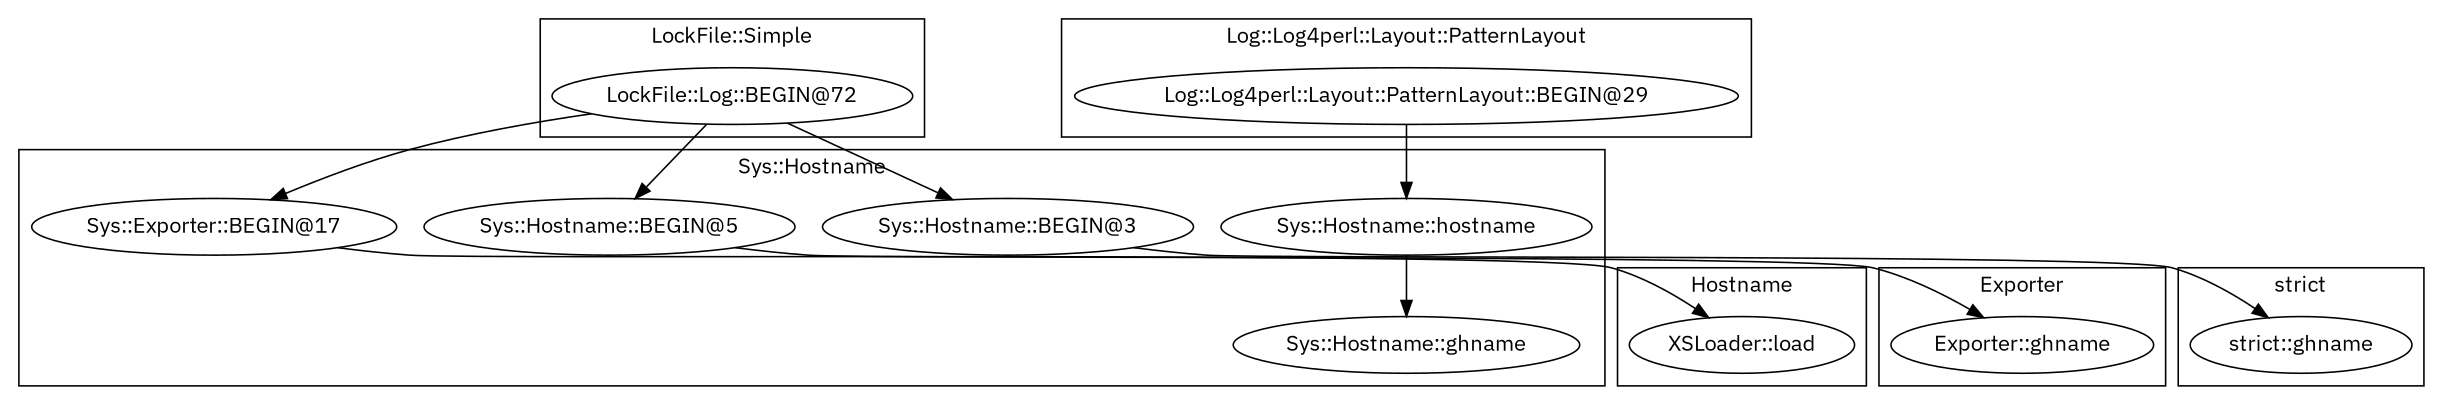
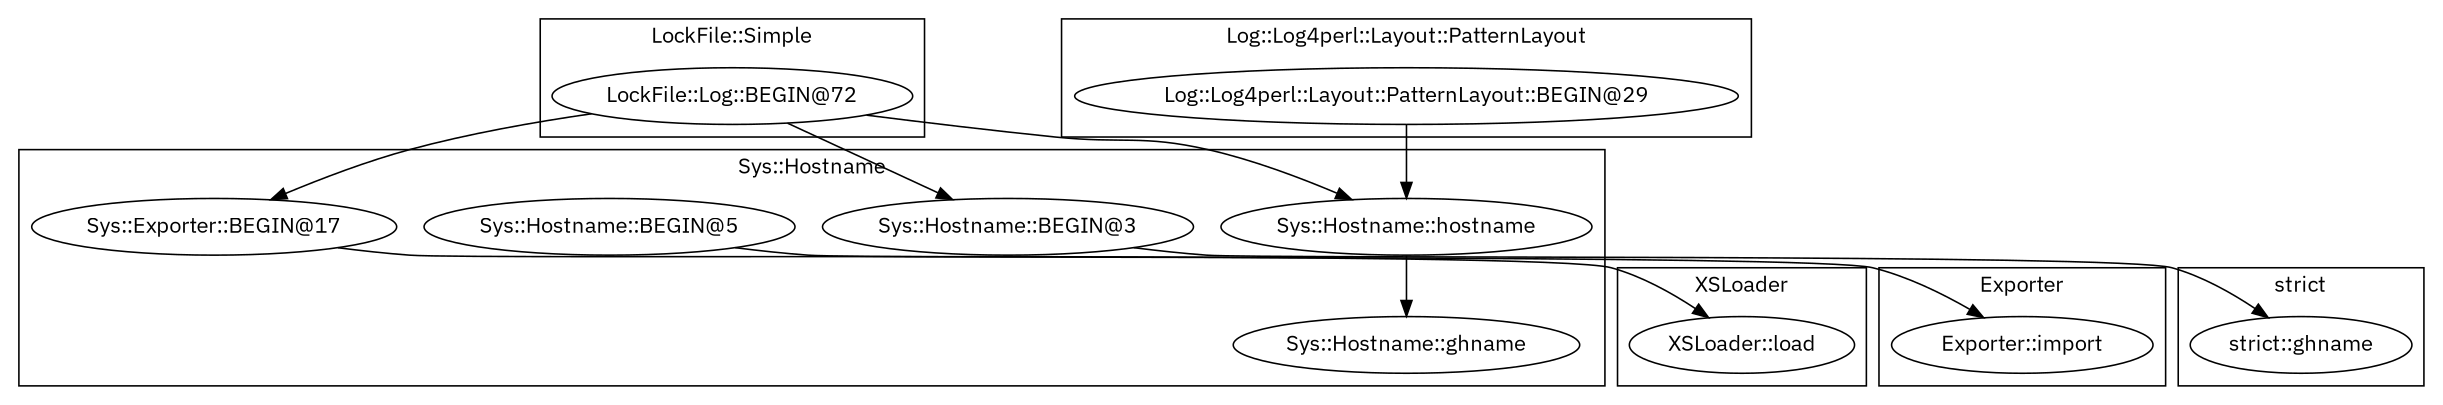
(672, 160) -> (1045, 136)
(1742, 286) -> (1742, 286)
(2022, 345) -> (2022, 345)
